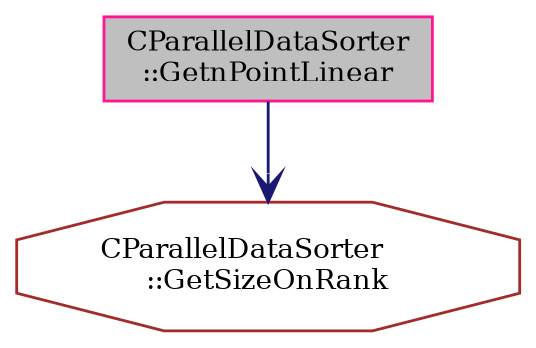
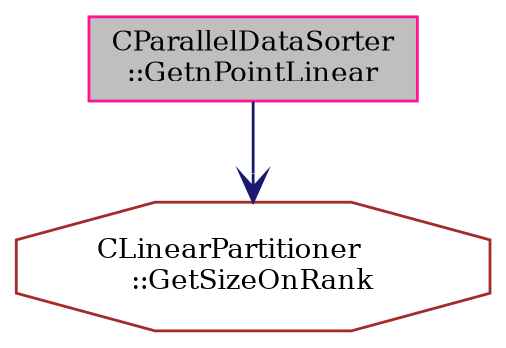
(268, 267) -> (253, 267)
